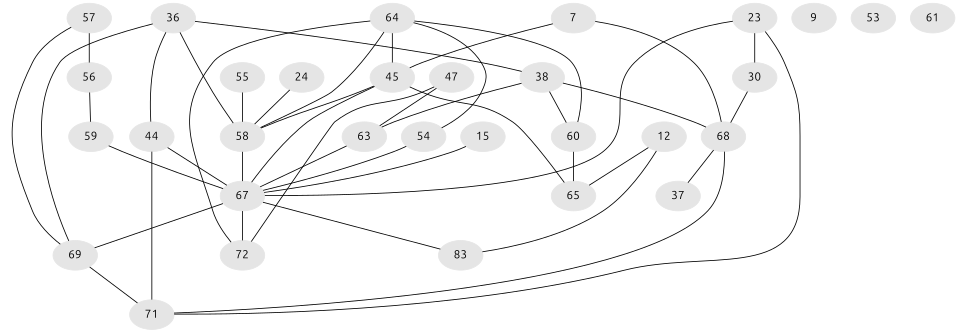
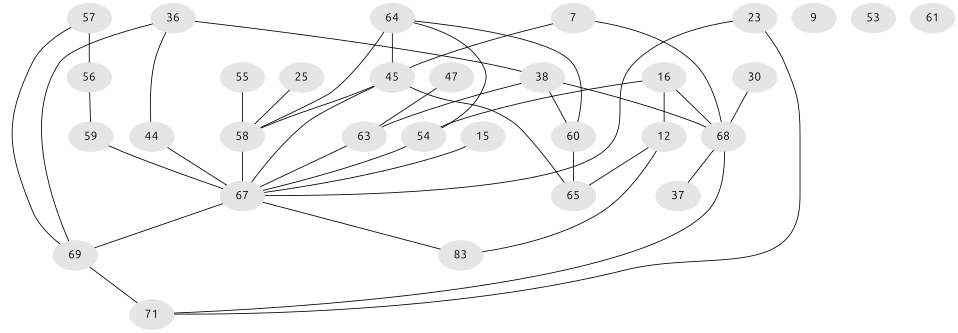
(755, 48) -> none
(302, 77) -> (302, 77)
none -> (664, 77)
(208, 83) -> none
(152, 222) -> none
(242, 255) -> none
